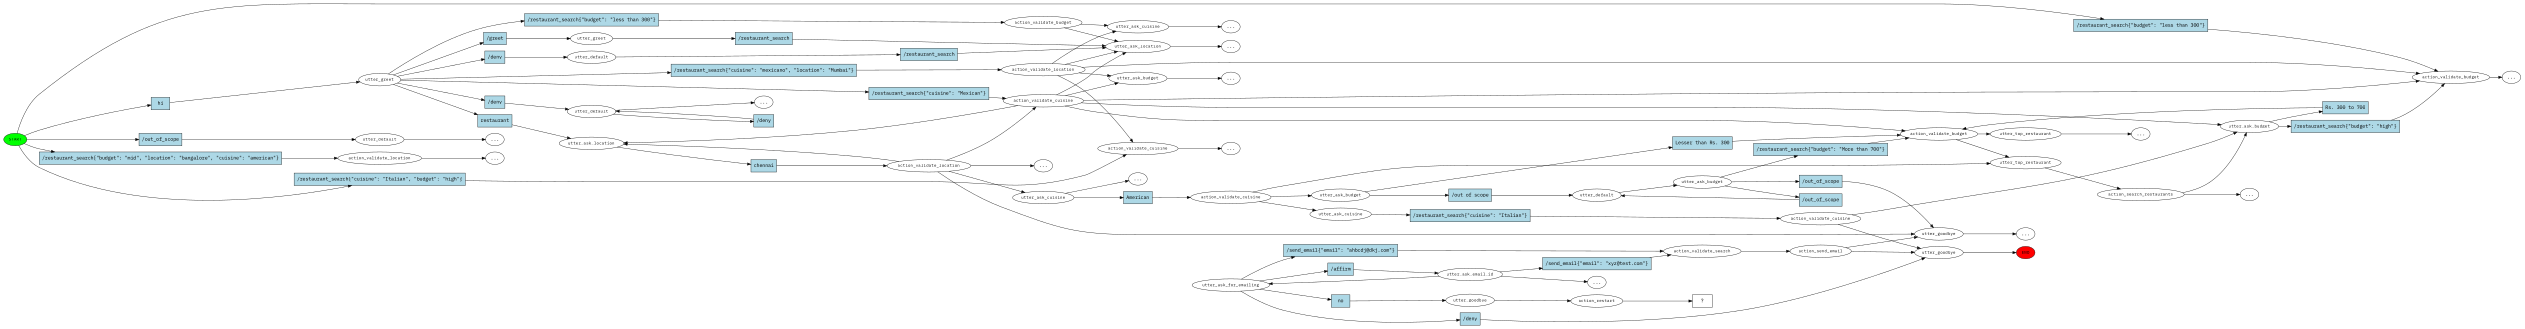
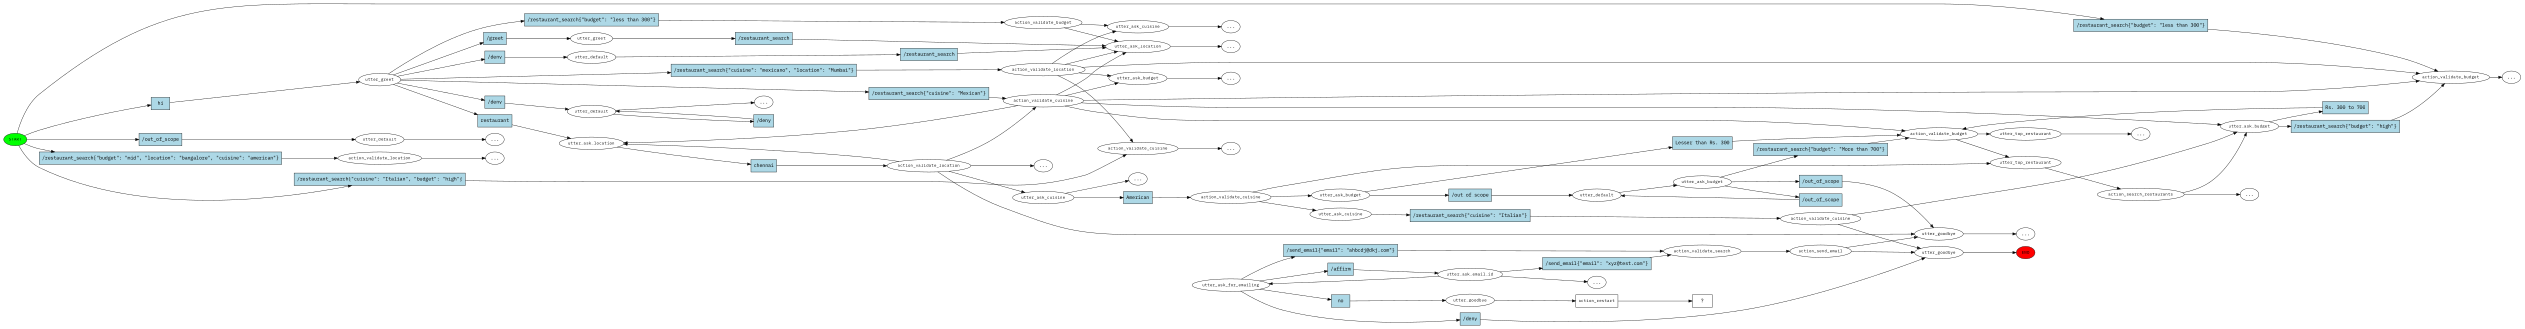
(1597, 301) -> (1597, 301)
